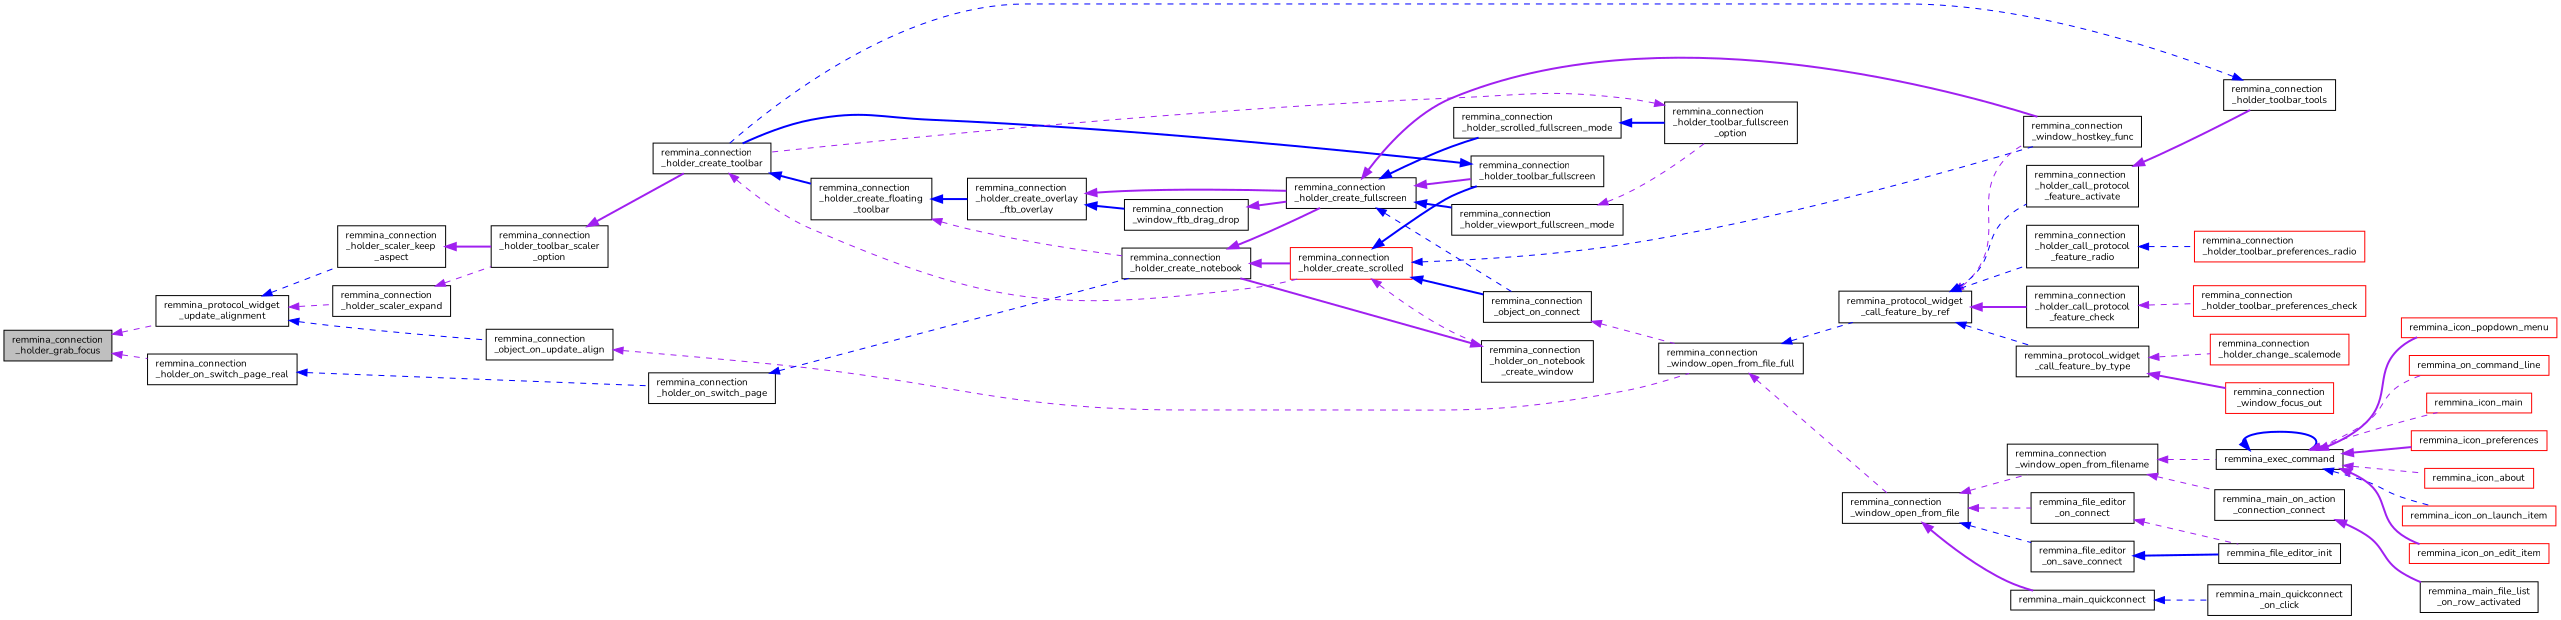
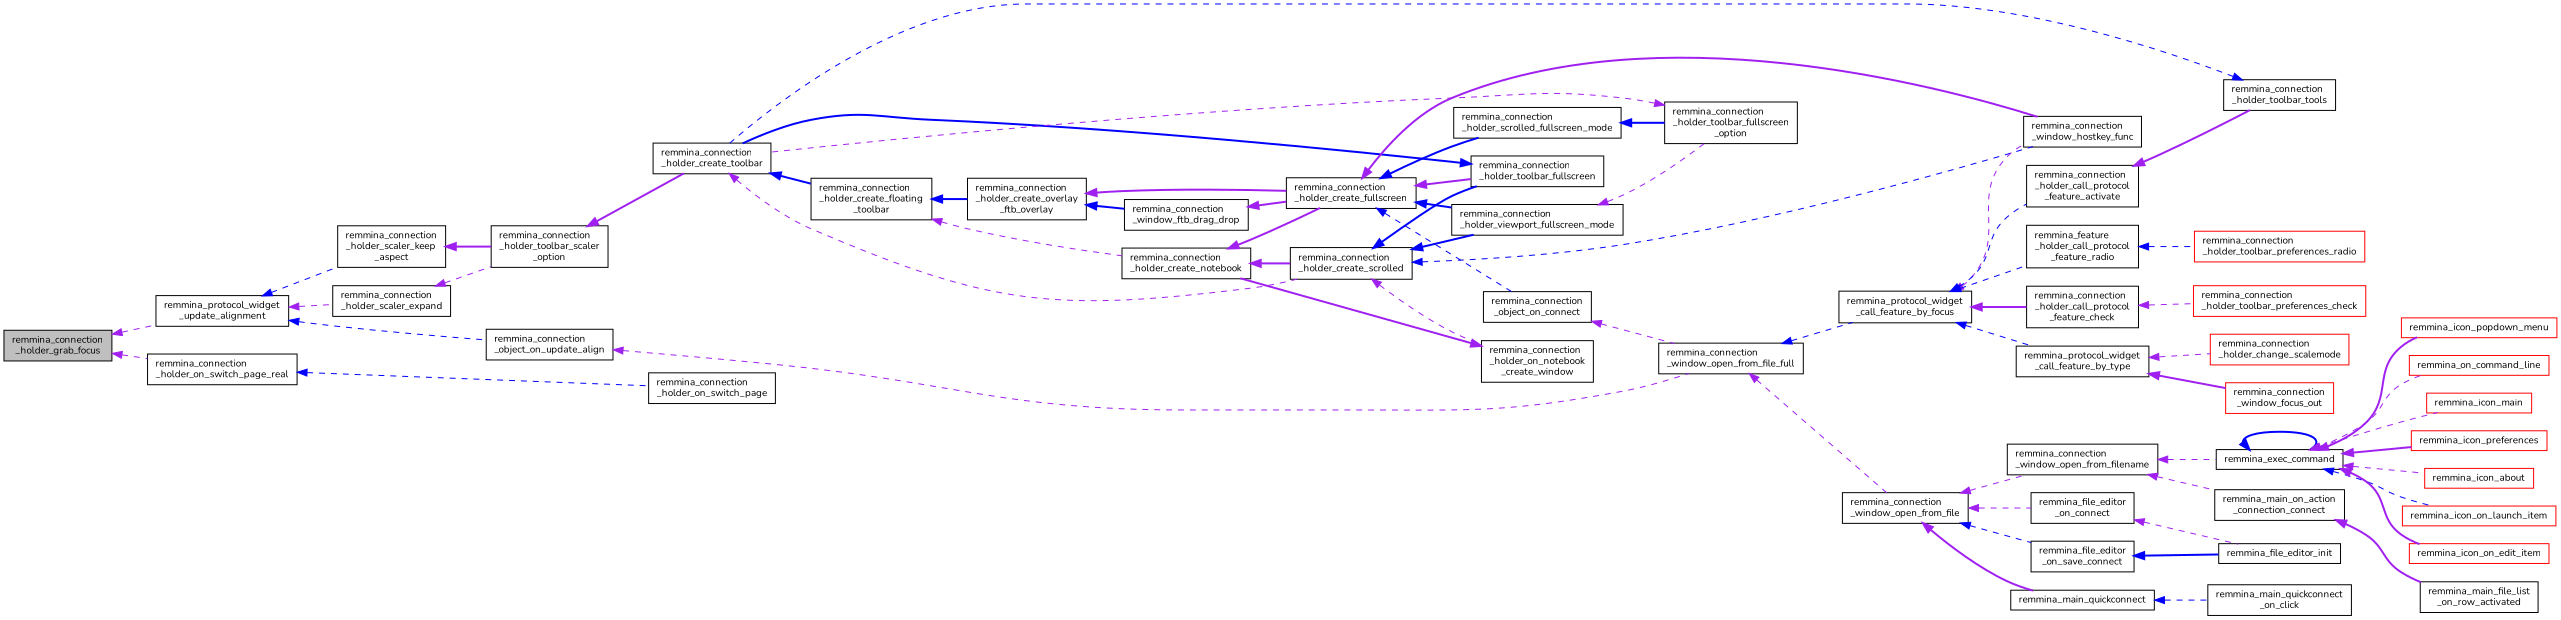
(2083, 247) -> (2083, 247)
(1351, 263) -> (1351, 263)
(1453, 287) -> (1448, 241)
(1905, 307) -> (1905, 307)
(954, 325) -> none
